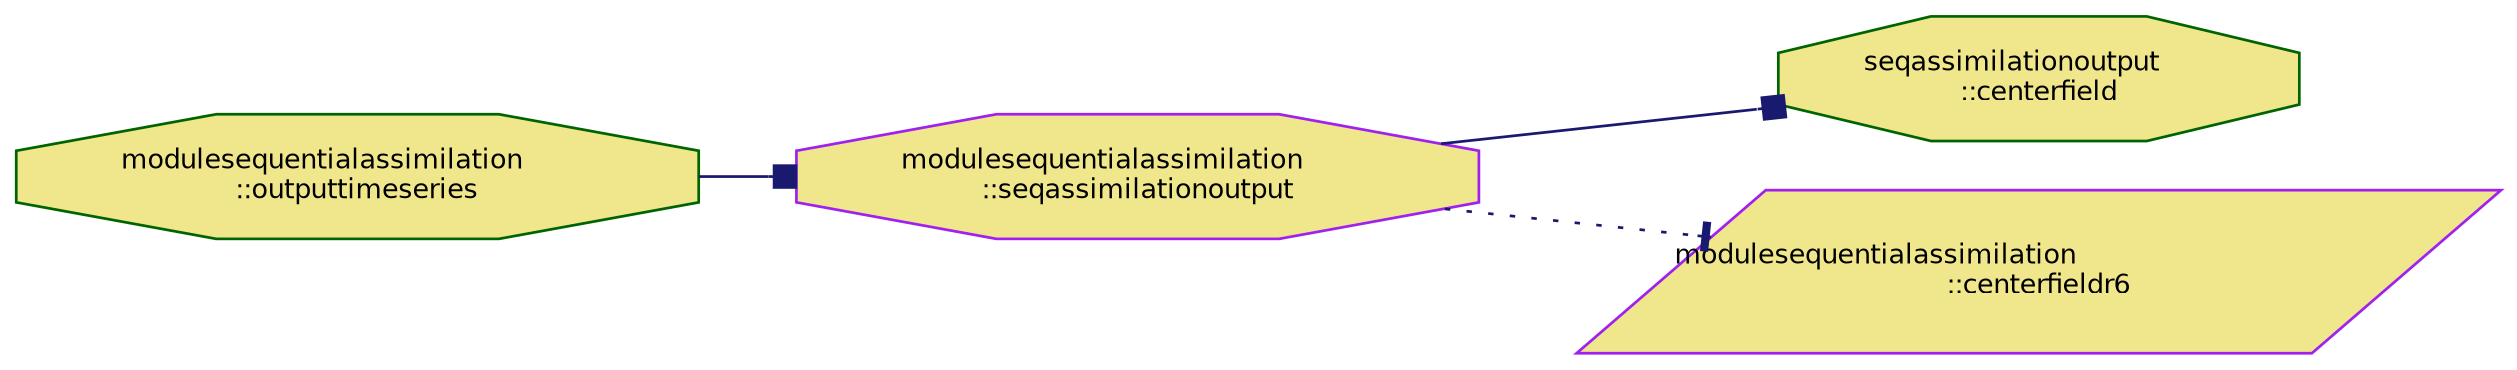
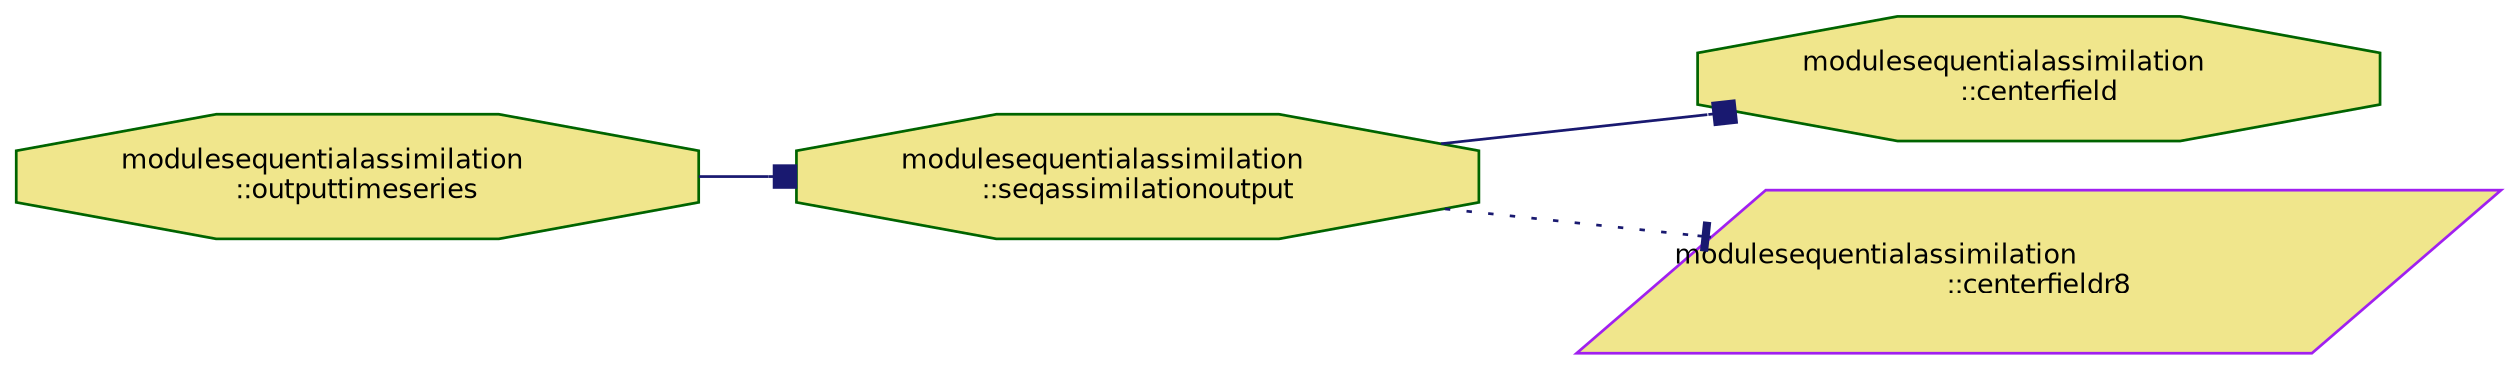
(2039, 79) -> (2039, 79)
(1138, 177) -> (1138, 177)
(2039, 272) -> (2039, 272)
